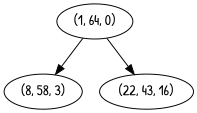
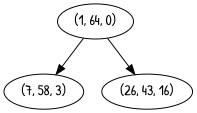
(43, 92) -> (44, 92)
(147, 92) -> (147, 92)
